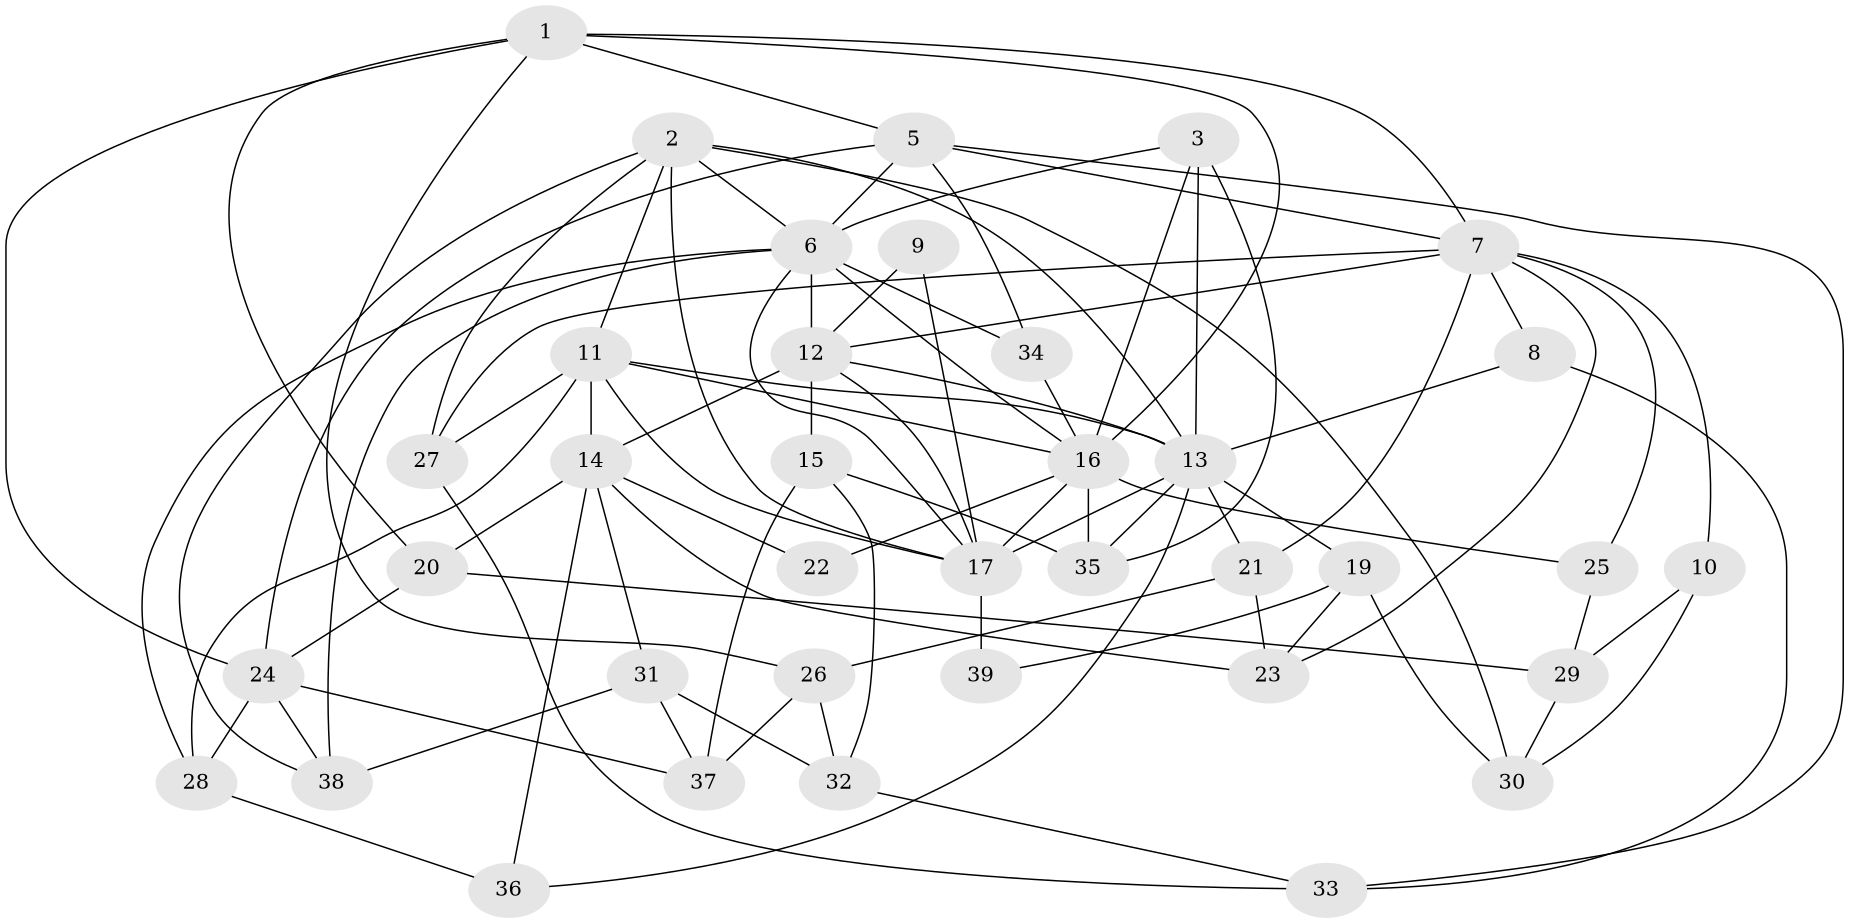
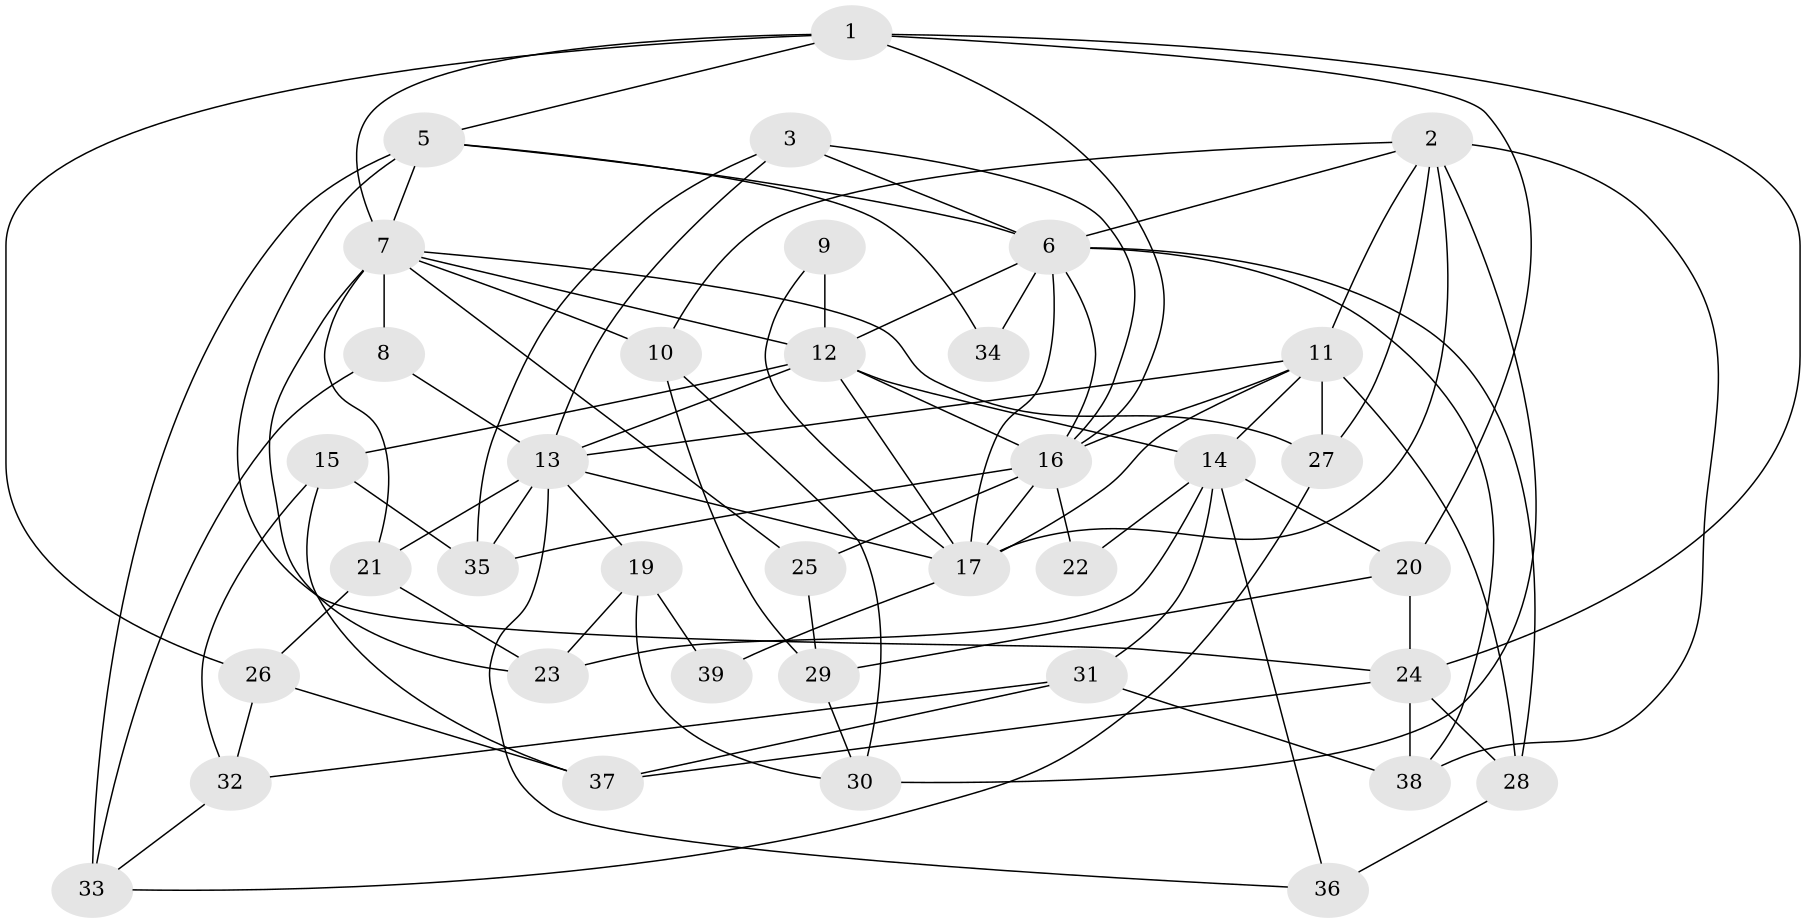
(998, 237) -> (1024, 166)
(1055, 398) -> (922, 401)
